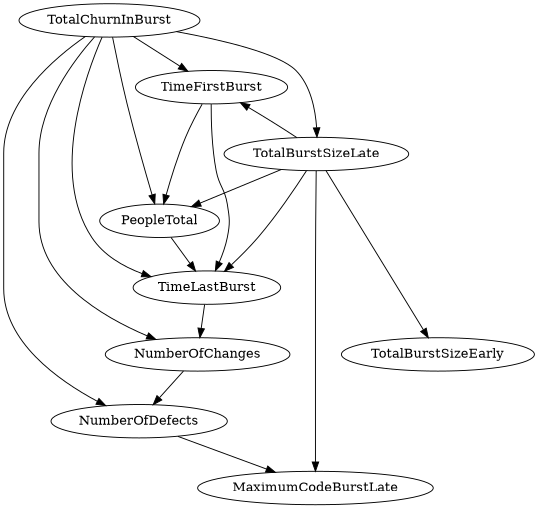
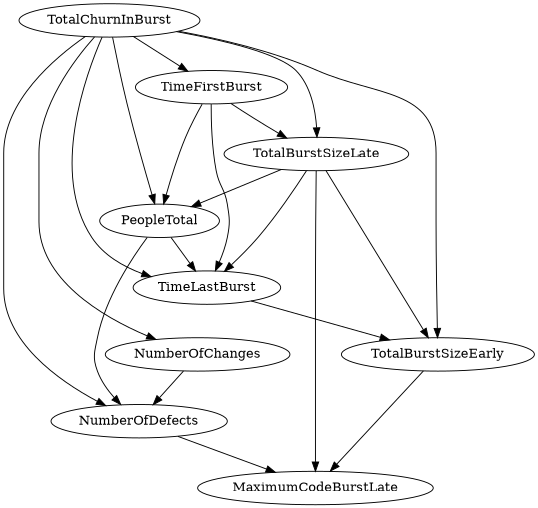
none -> (406, 101)
(273, 122) -> (255, 119)
(203, 316) -> (309, 317)
none -> (102, 319)
none -> (380, 417)
